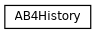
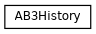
(48, 17) -> (48, 17)
